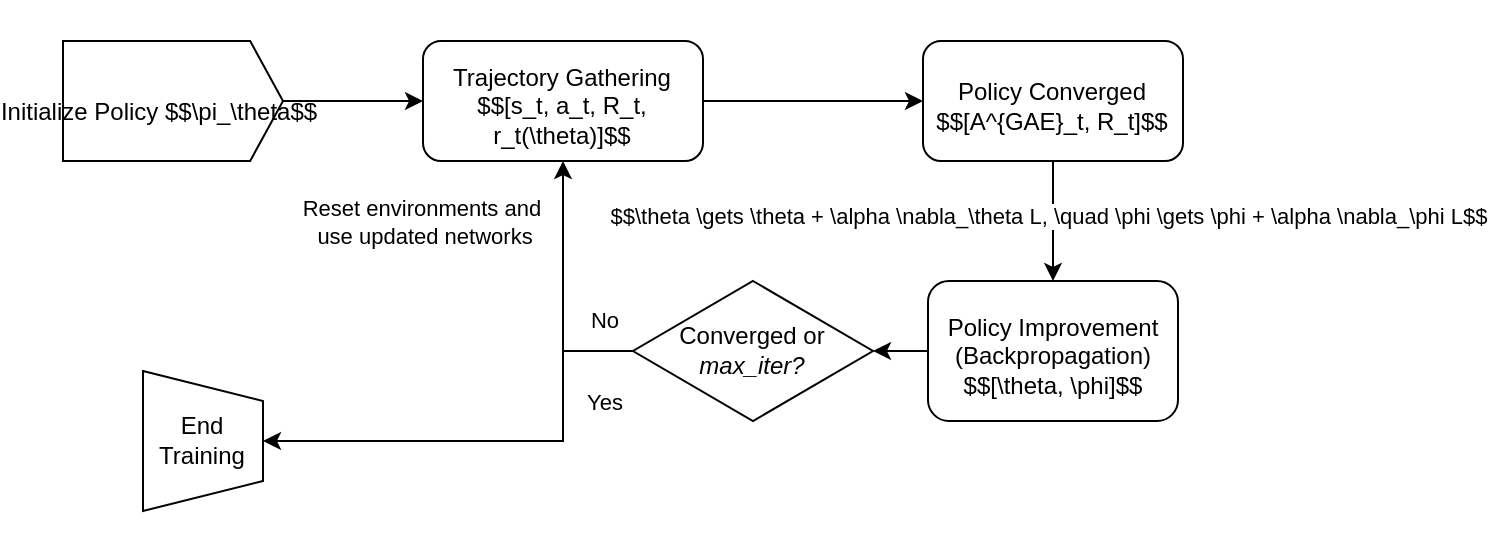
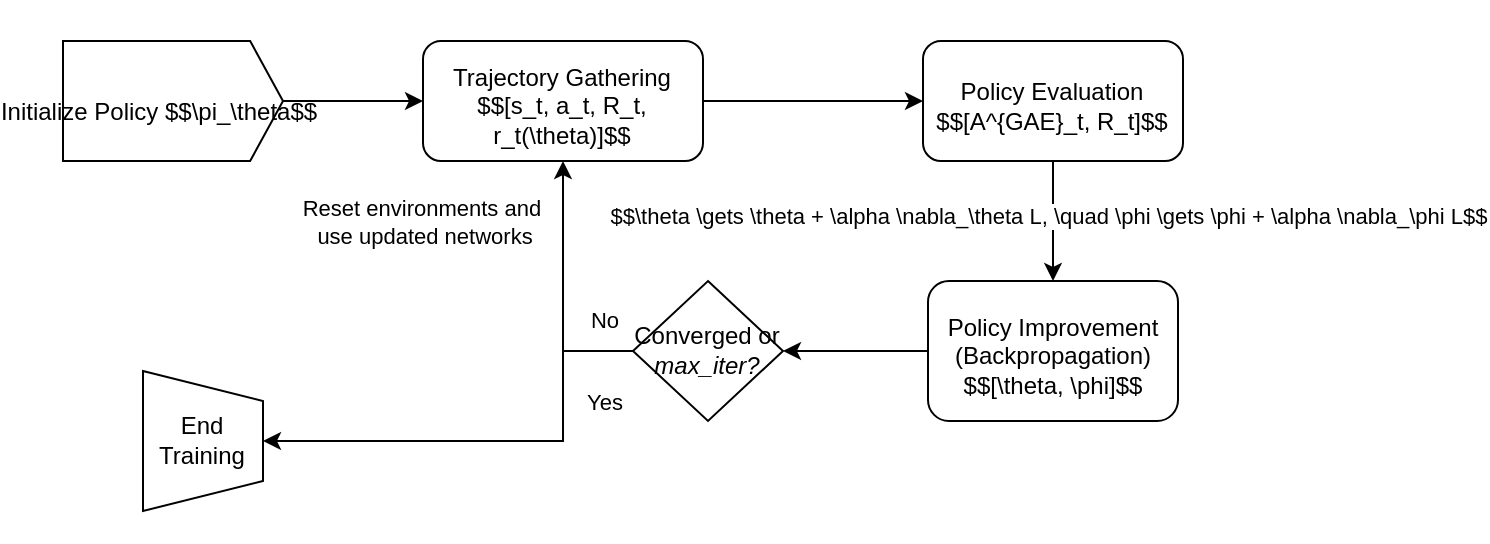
(1053, 107) -> (1053, 107)
(753, 351) -> (708, 351)
